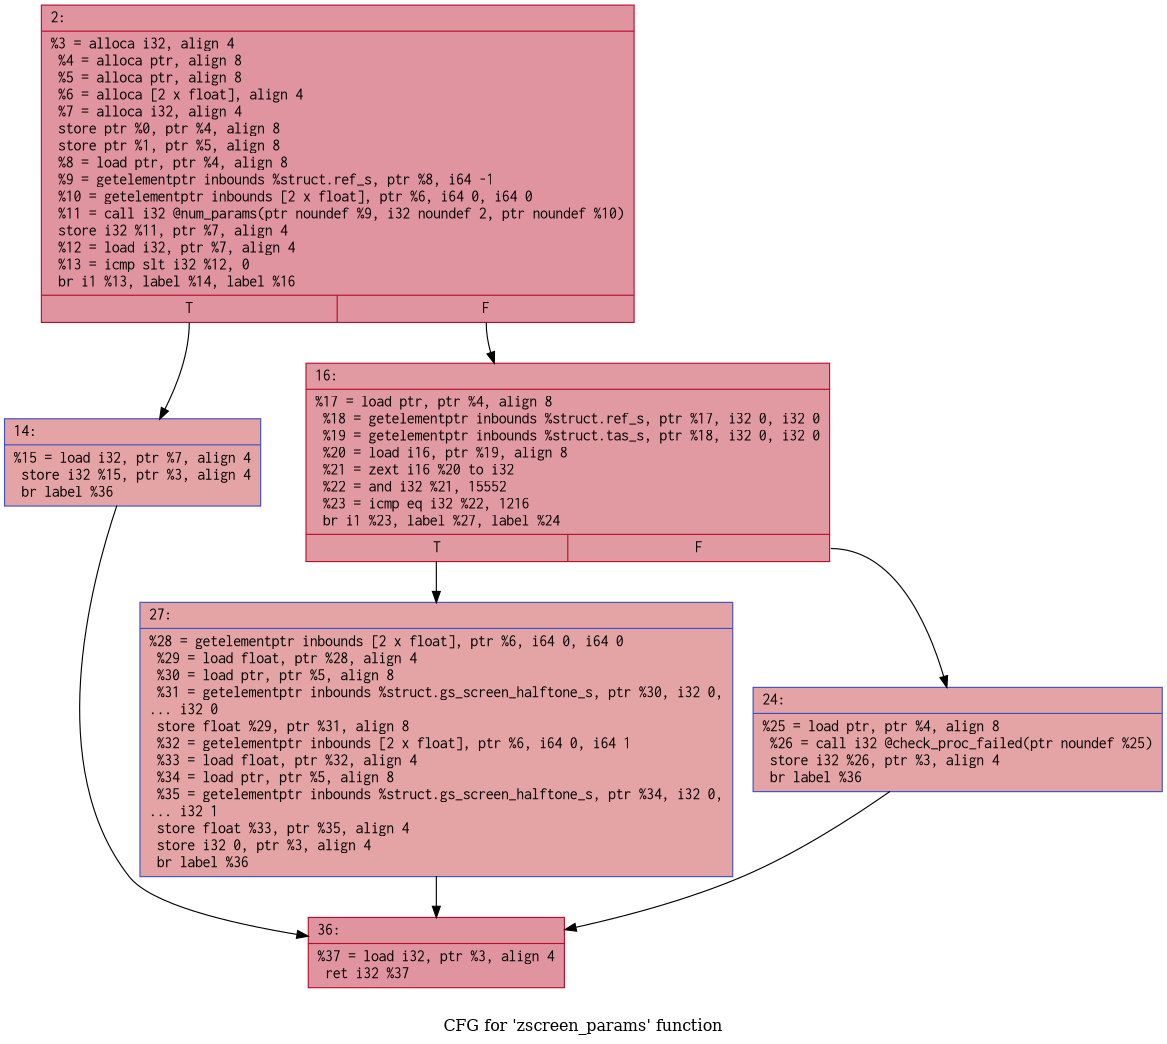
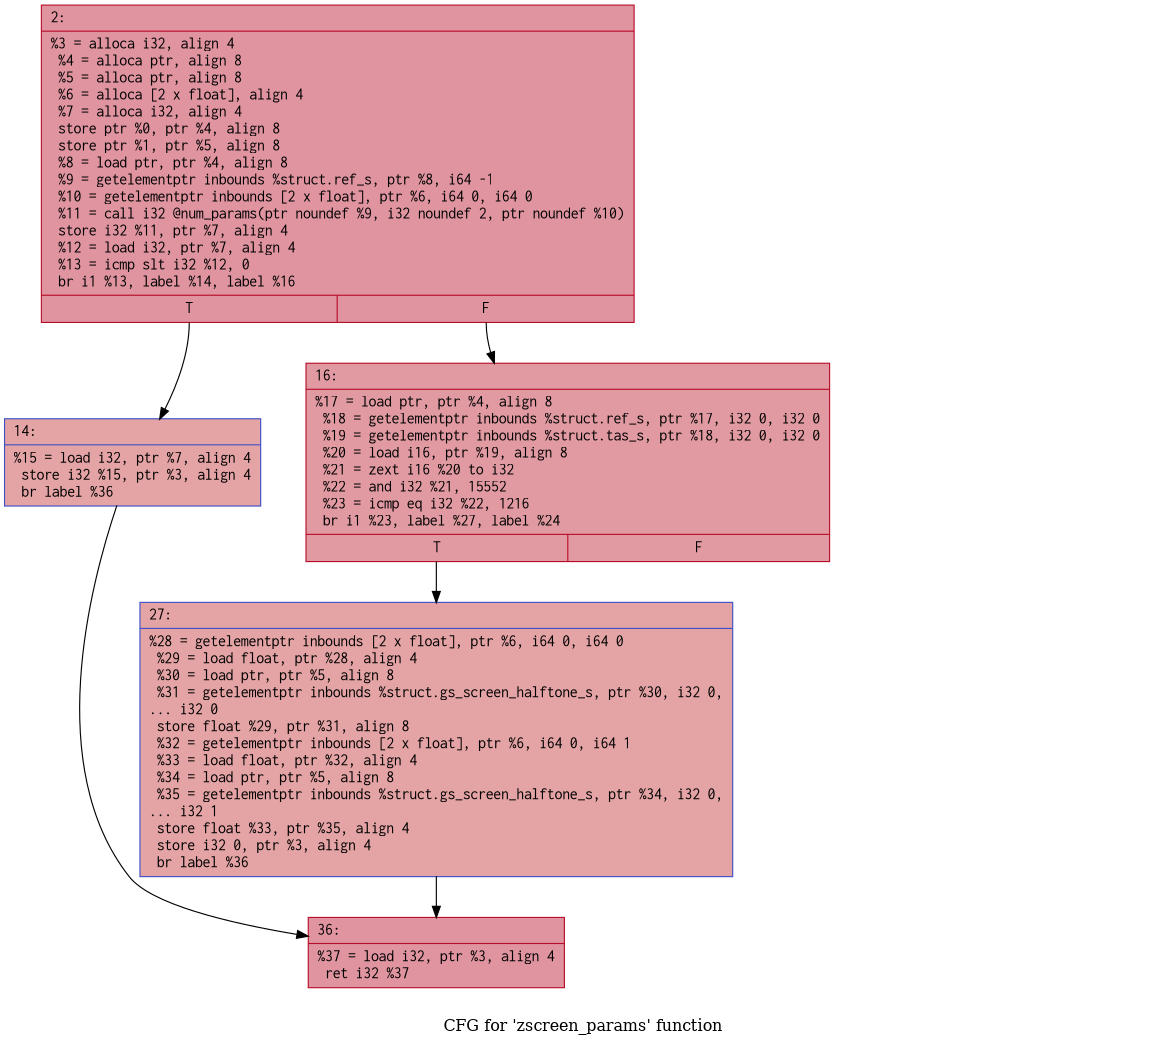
(958, 740) -> none
